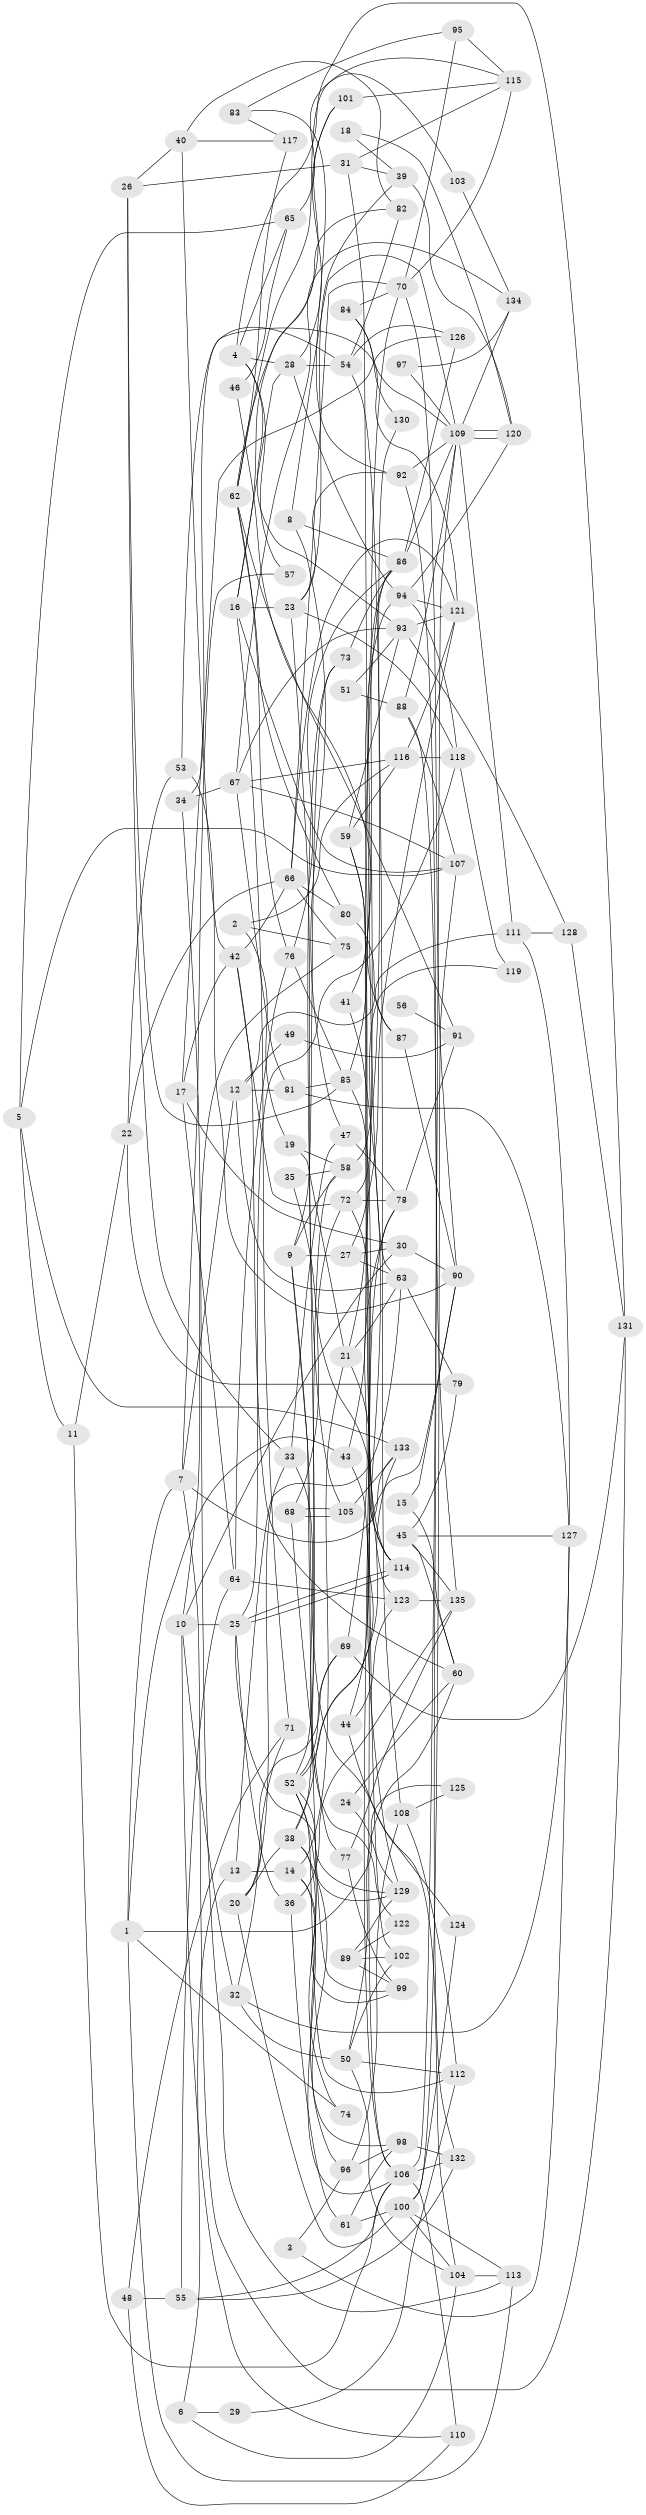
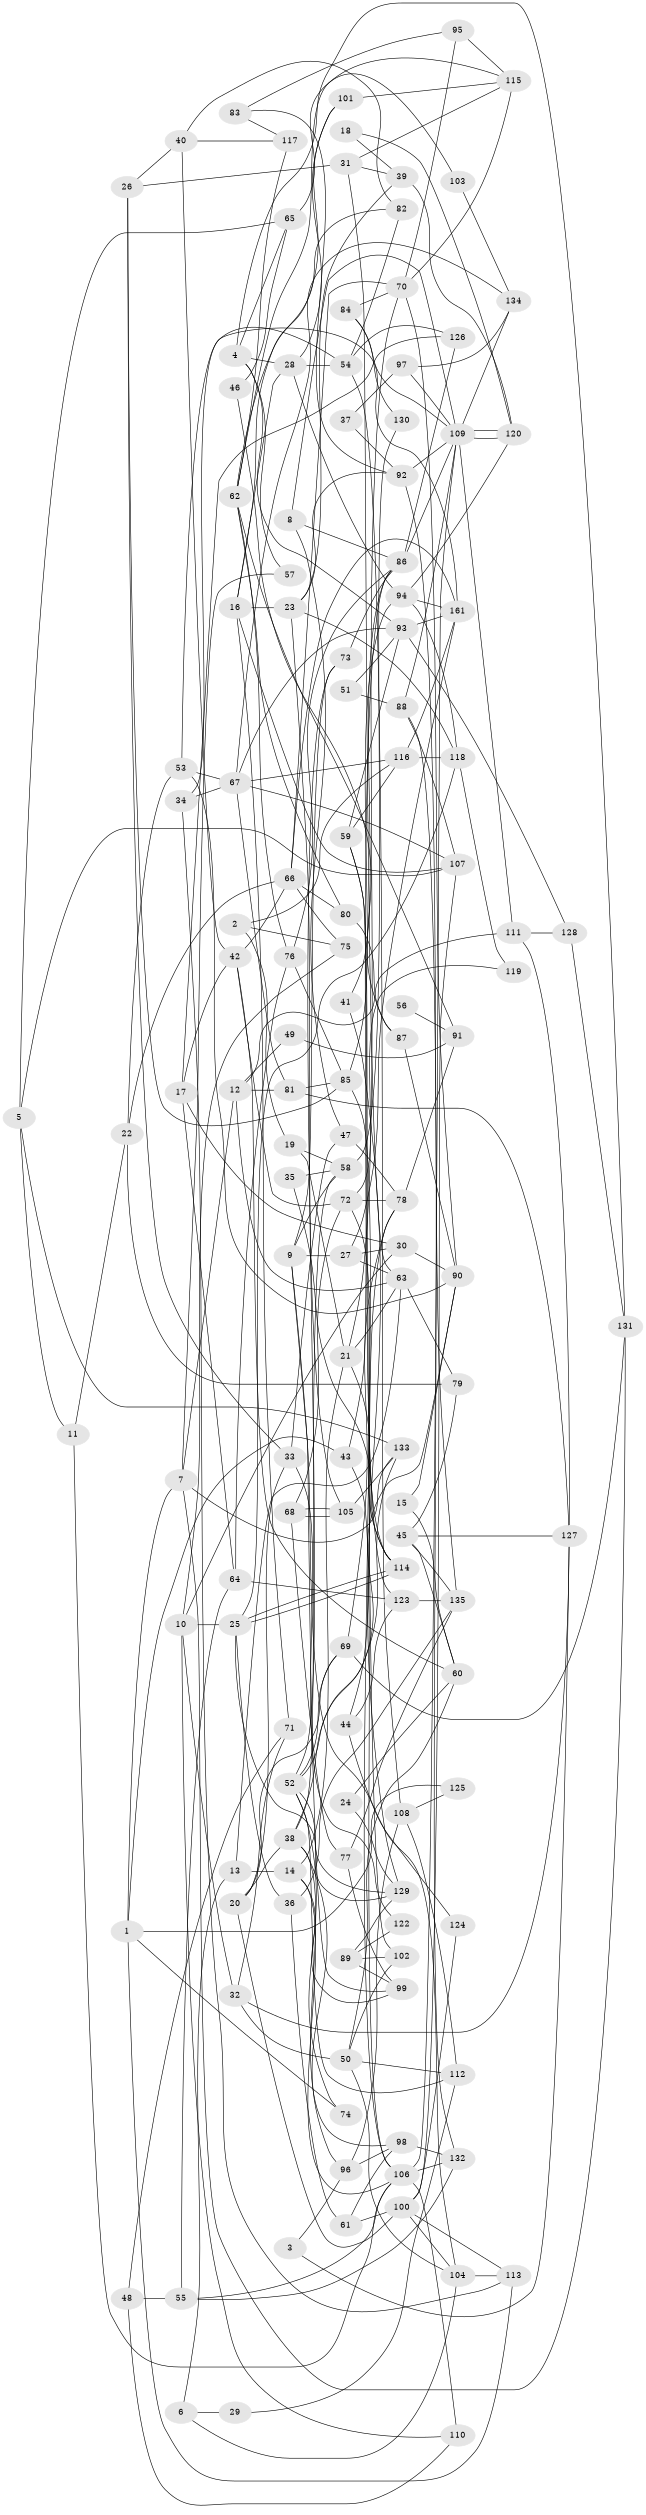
none -> (346, 421)
(458, 611) -> (458, 611)
none -> (209, 776)
